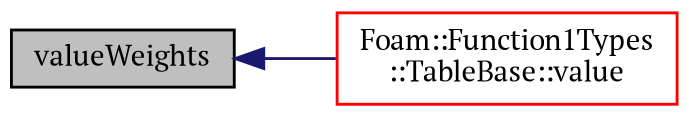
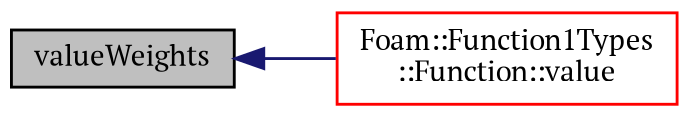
(507, 59) -> (507, 59)
